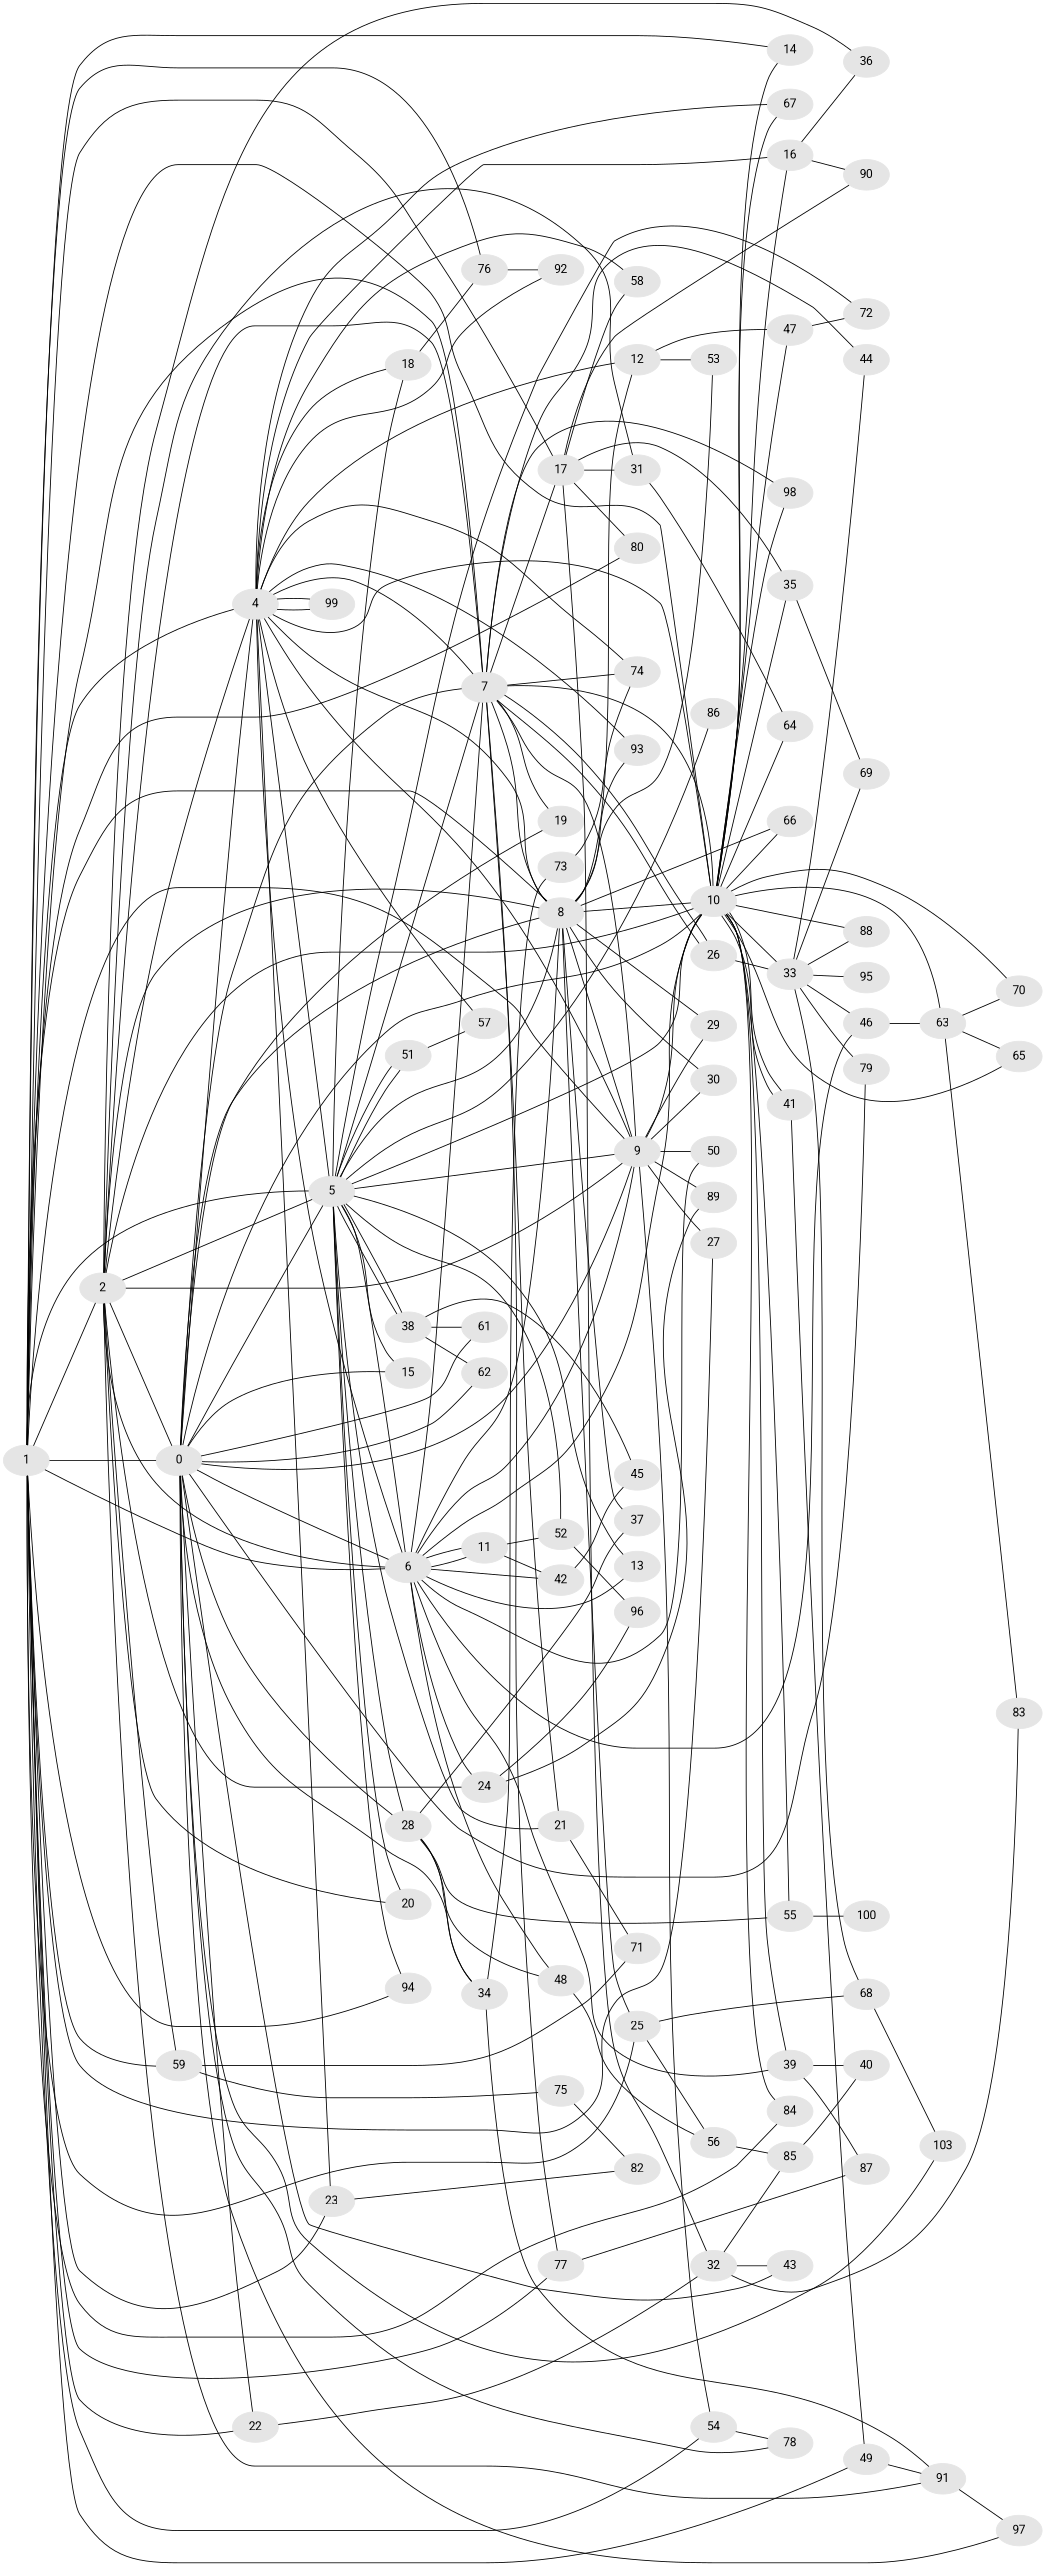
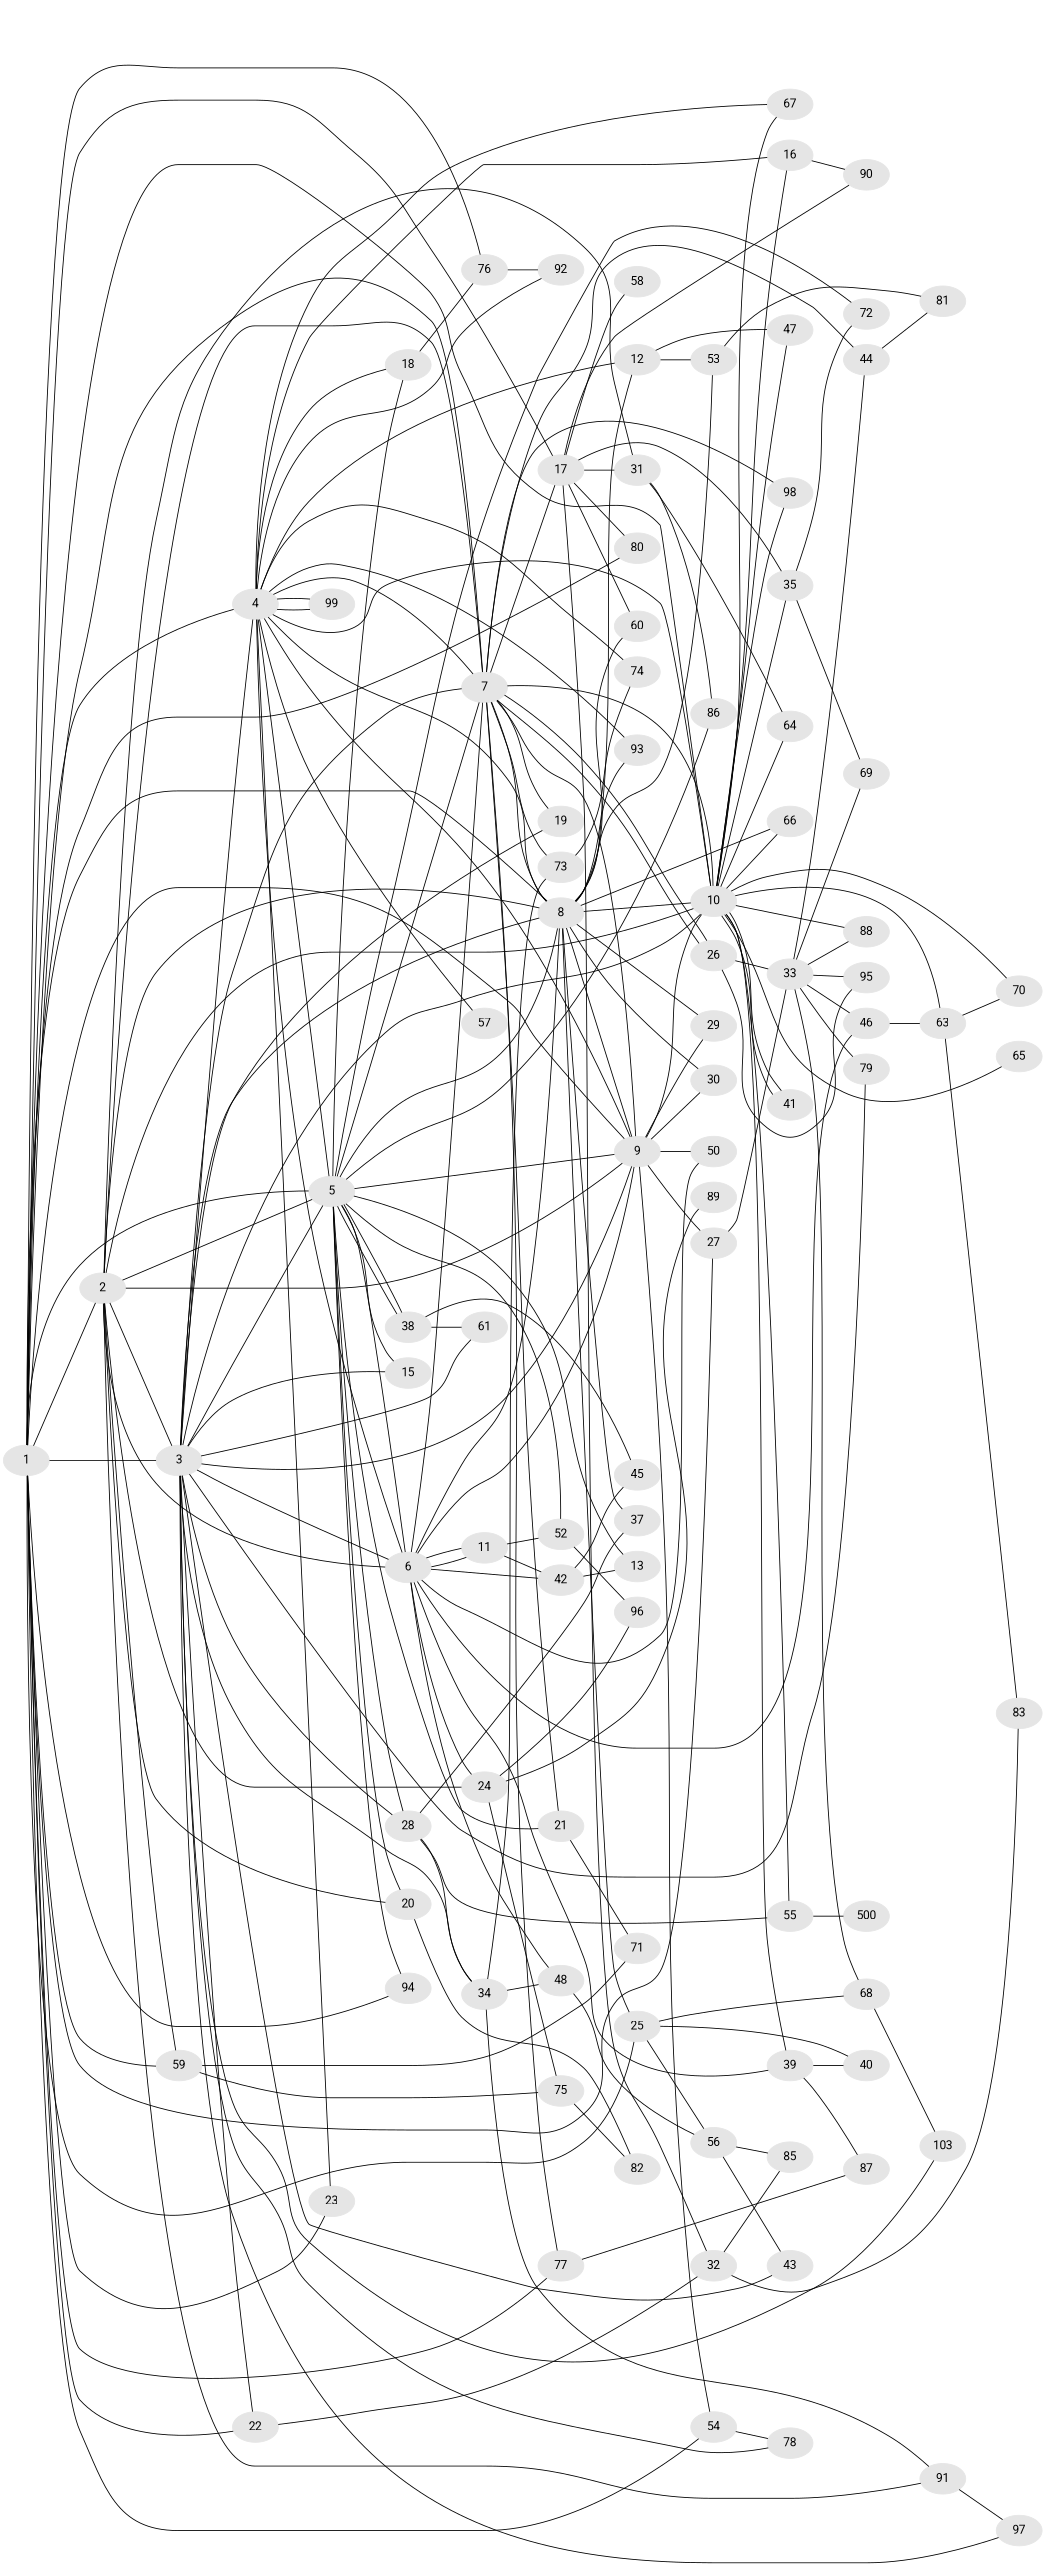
(790, 50) -> none
(866, 62) -> none
none -> (943, 301)
(356, 314) -> none
(822, 323) -> (821, 447)
none -> (692, 587)
none -> (637, 626)
(553, 681) -> (516, 780)
(752, 938) -> (763, 1100)
(156, 941) -> none
(981, 1040) -> none
(408, 1056) -> none
(561, 1096) -> none
none -> (780, 1135)
(676, 1174) -> none
(642, 1277) -> none
(485, 1373) -> none
(179, 1460) -> (179, 1460)
(208, 1547) -> none
(526, 1607) -> (605, 1572)
none -> (514, 1905)
(866, 1916) -> (866, 1916)
(456, 1928) -> (523, 1987)
(790, 2111) -> none
(827, 2118) -> (756, 2032)
(484, 2185) -> (509, 2041)
(752, 2266) -> (749, 2199)
(866, 2459) -> none
